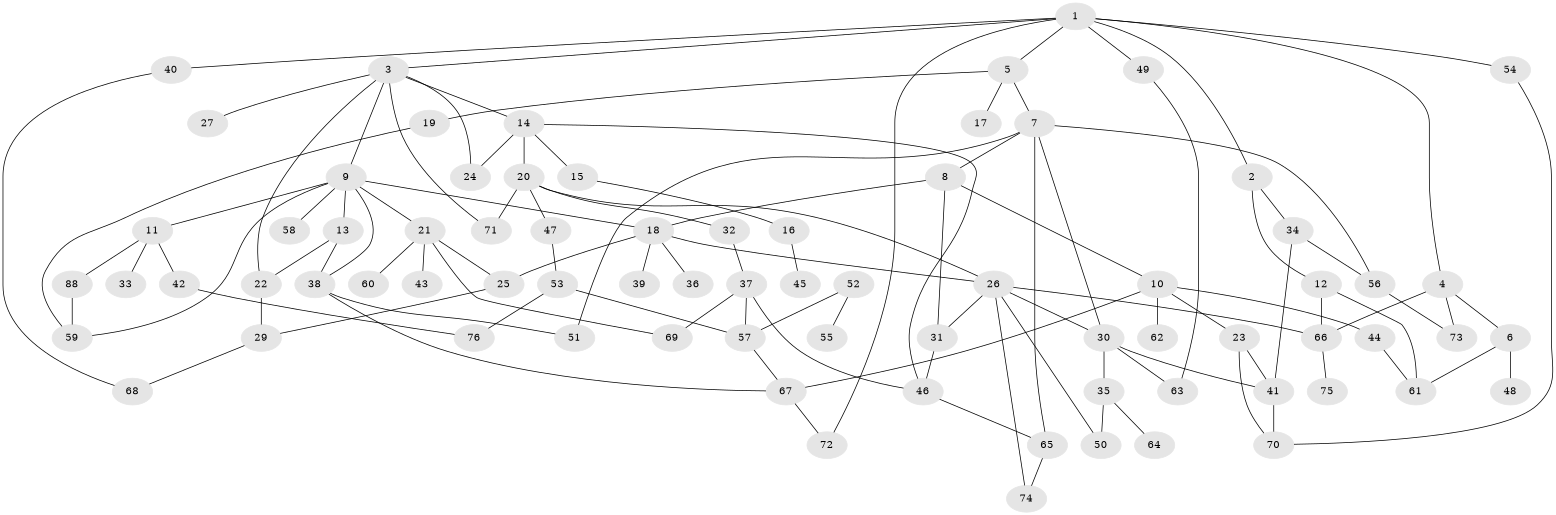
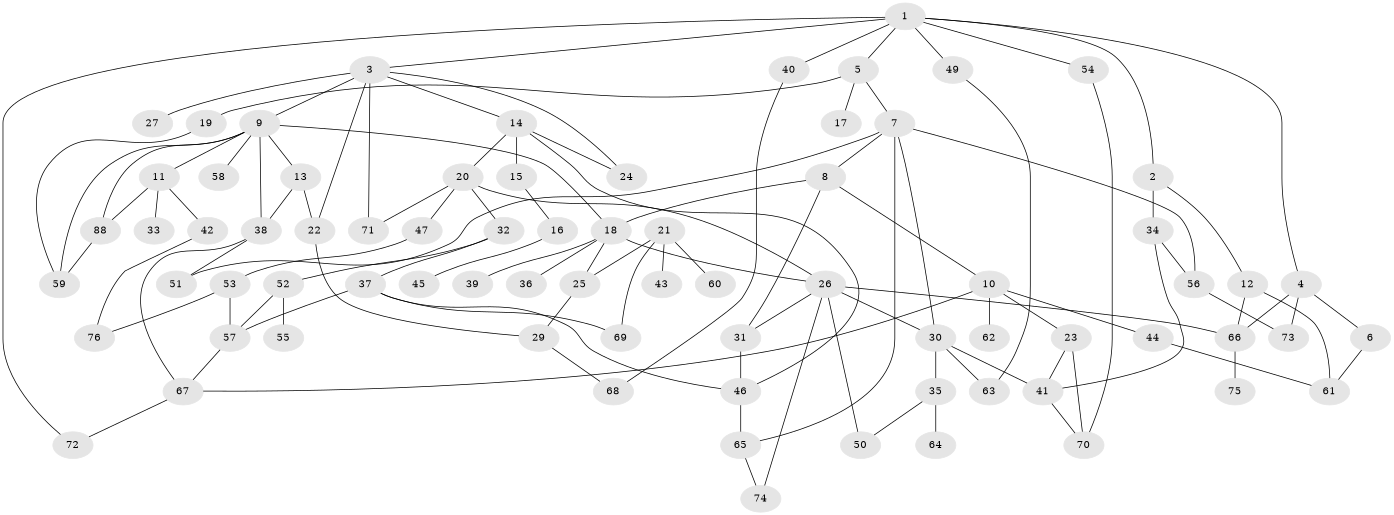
(386, 204) -> (148, 153)
none -> (395, 261)
(1510, 392) -> none
